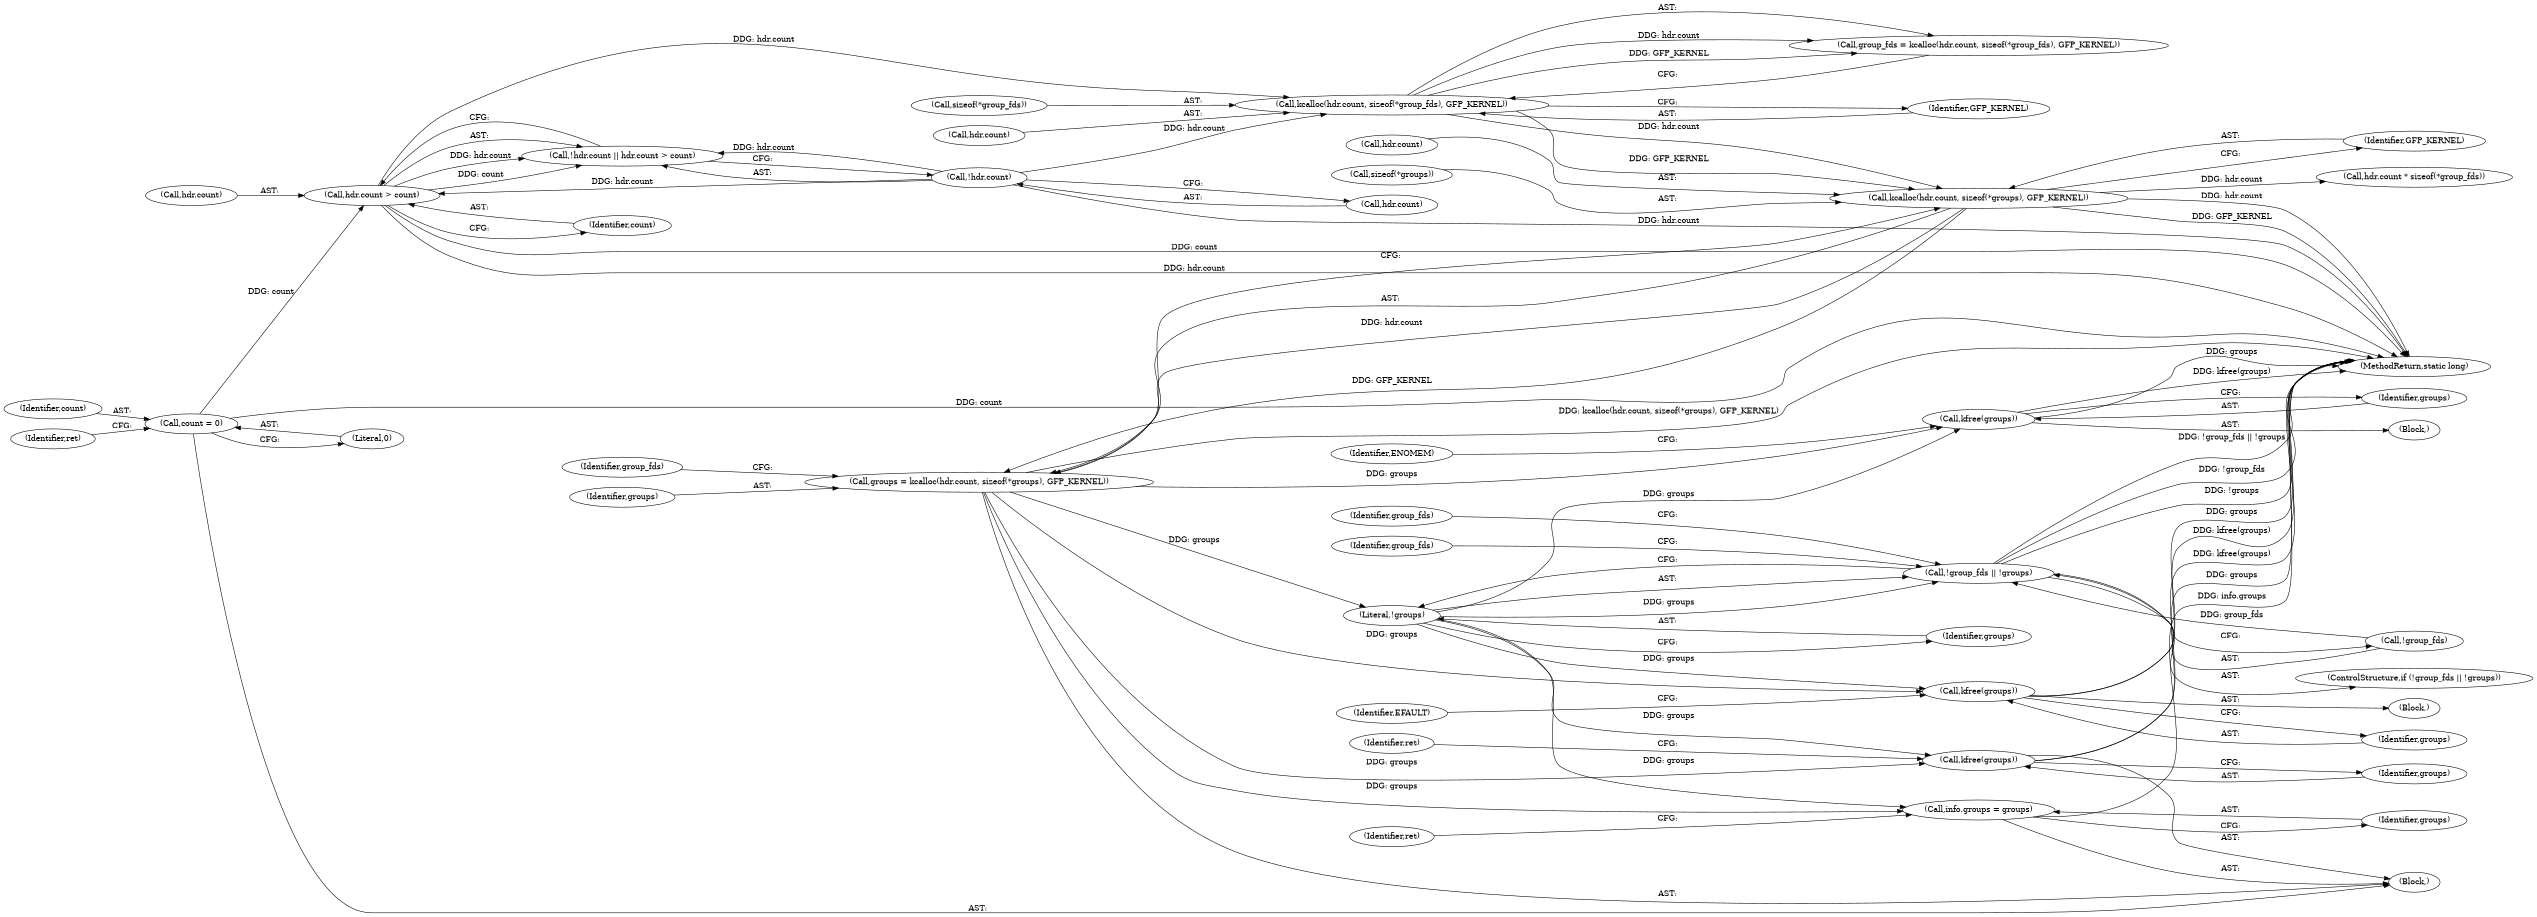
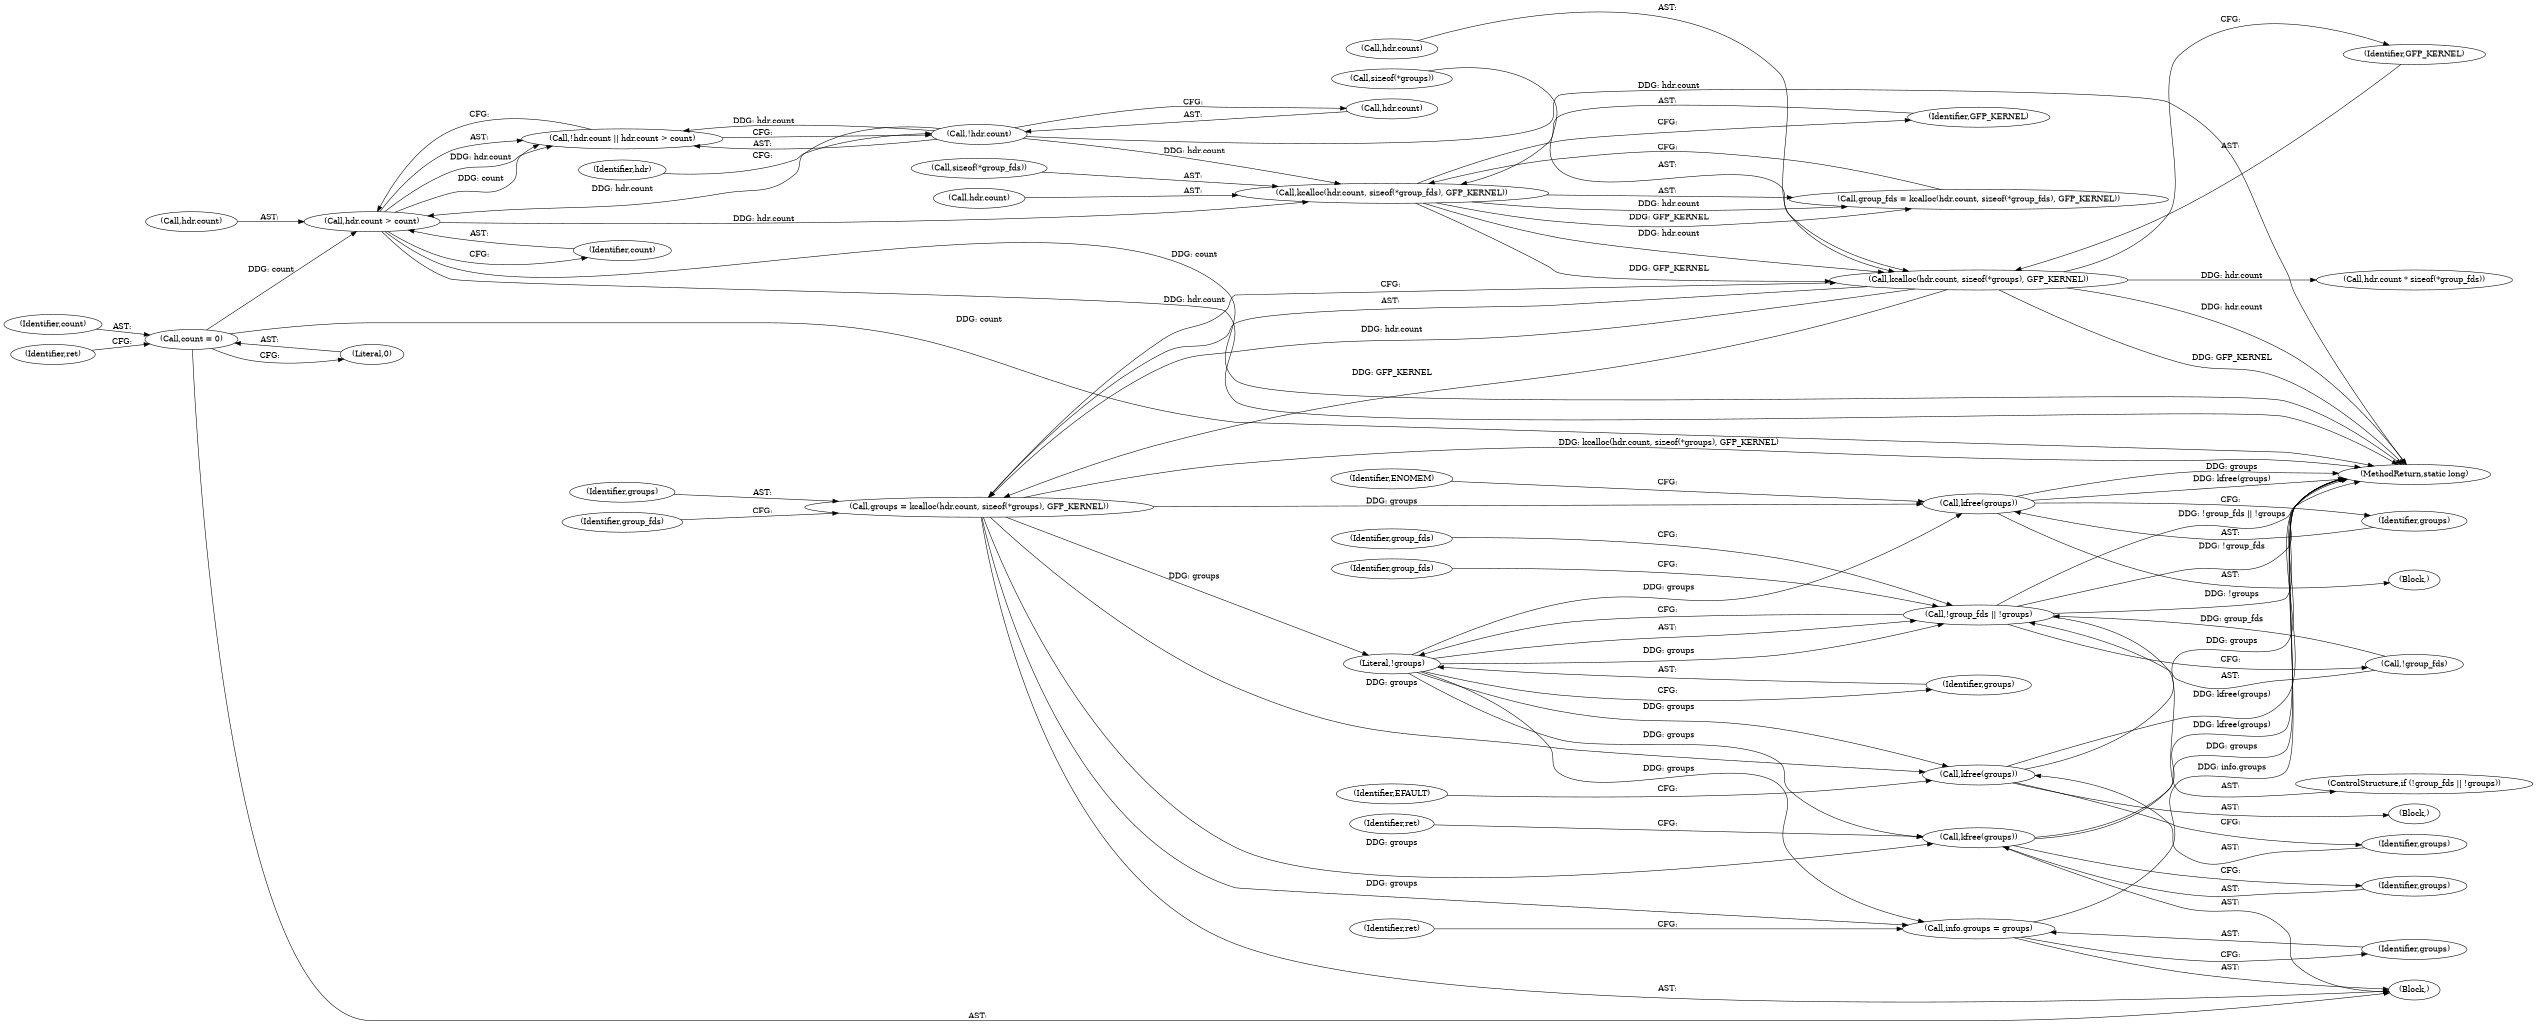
none -> (622, 170)
